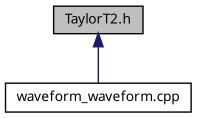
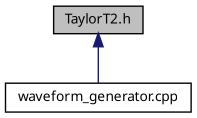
(98, 98) -> (98, 98)
